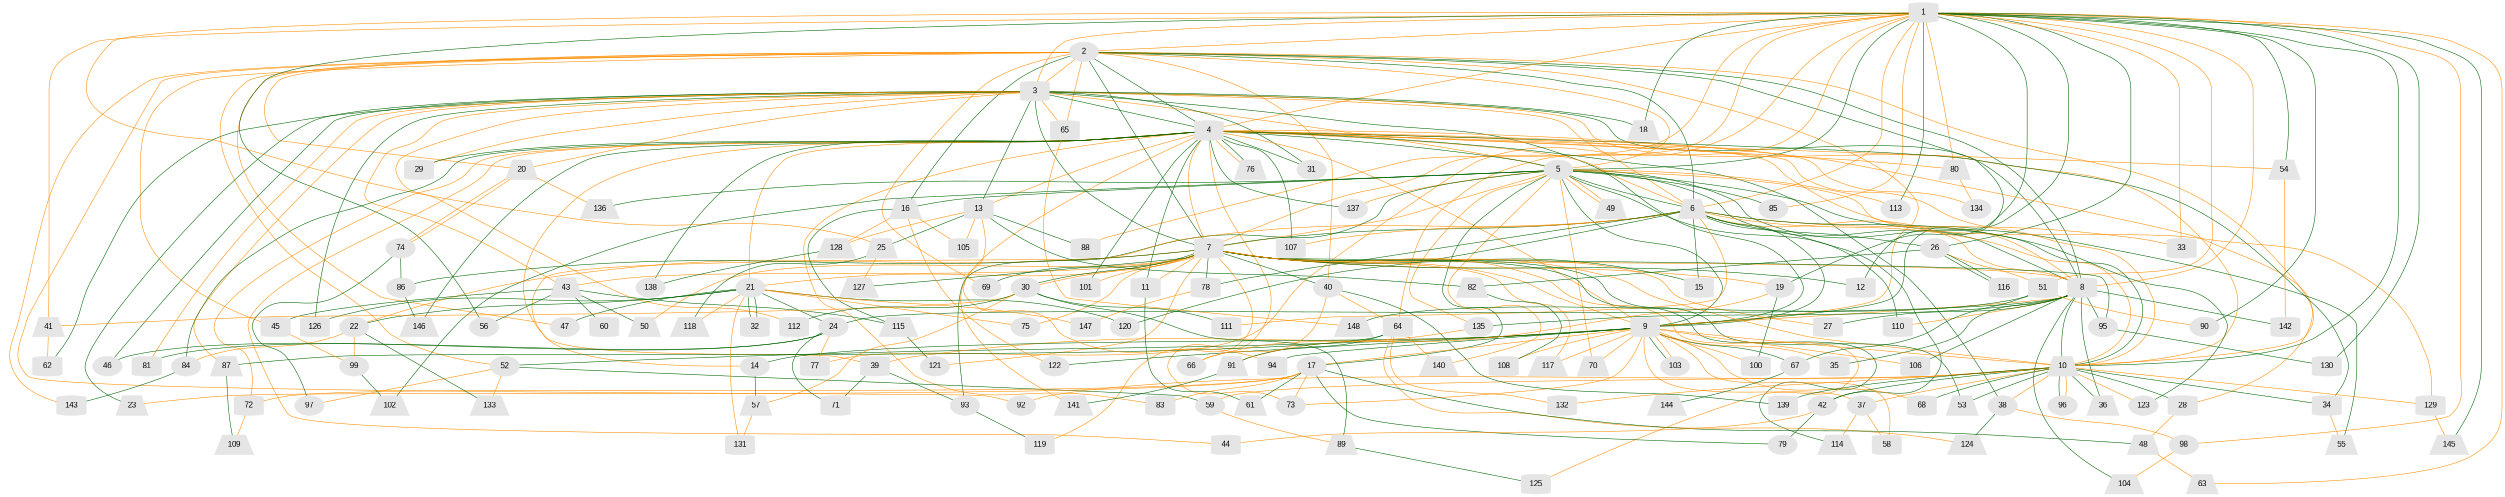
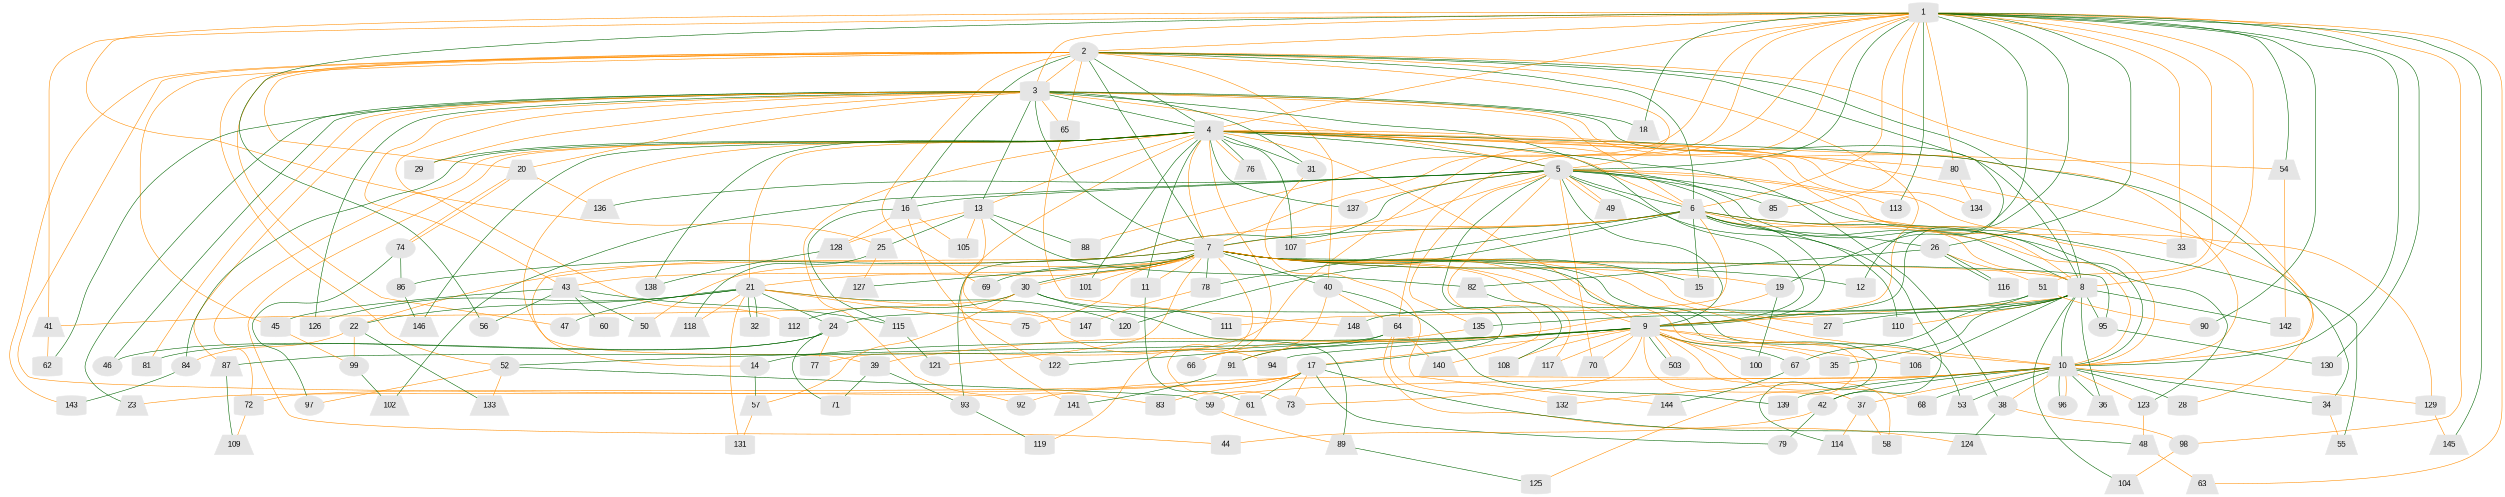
none -> (1420, 325)
(1675, 366) -> (1675, 366)
(2163, 425) -> (2143, 425)
